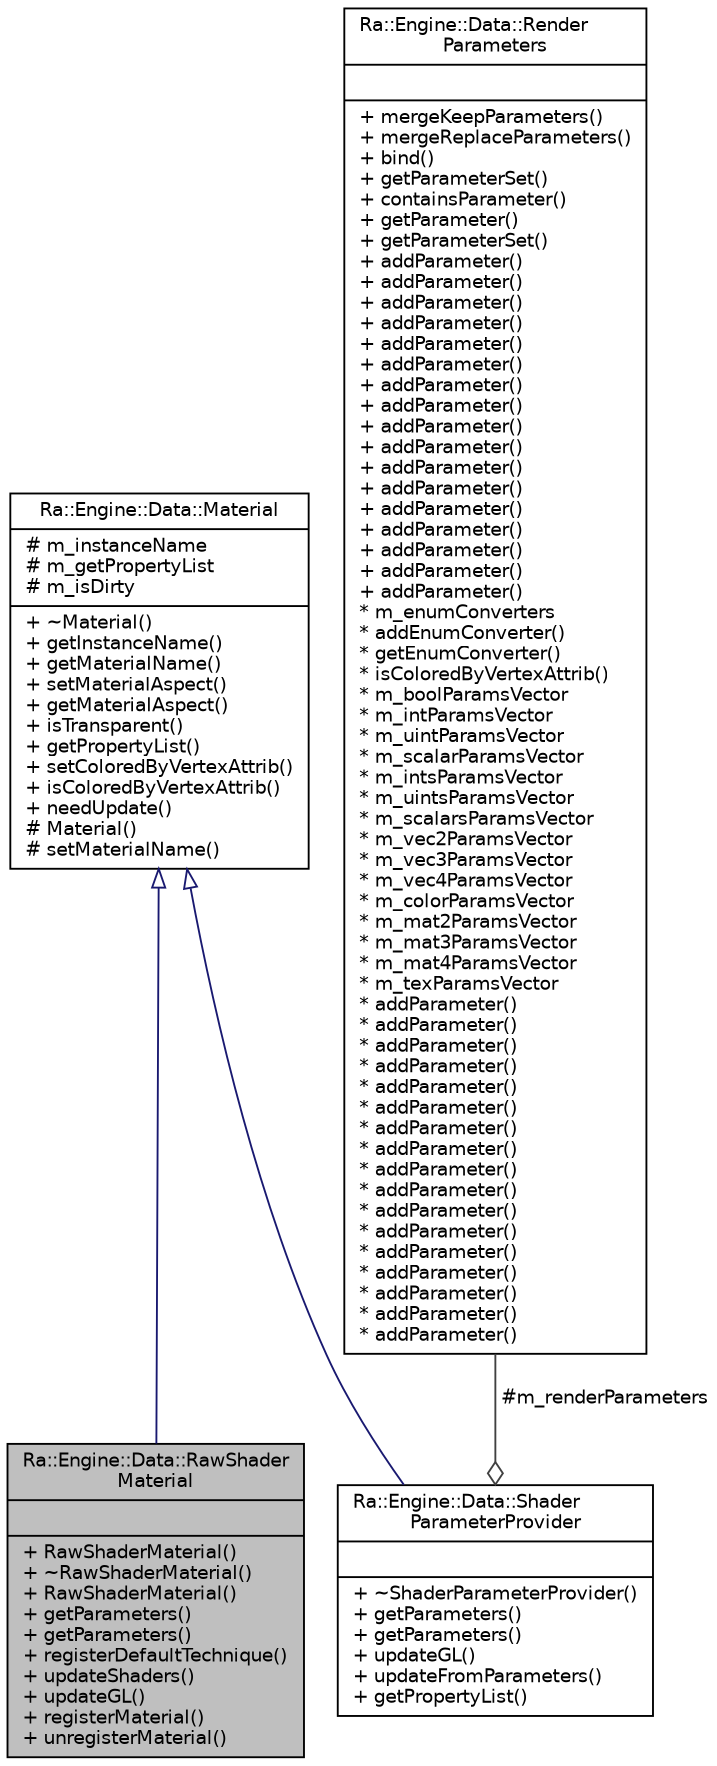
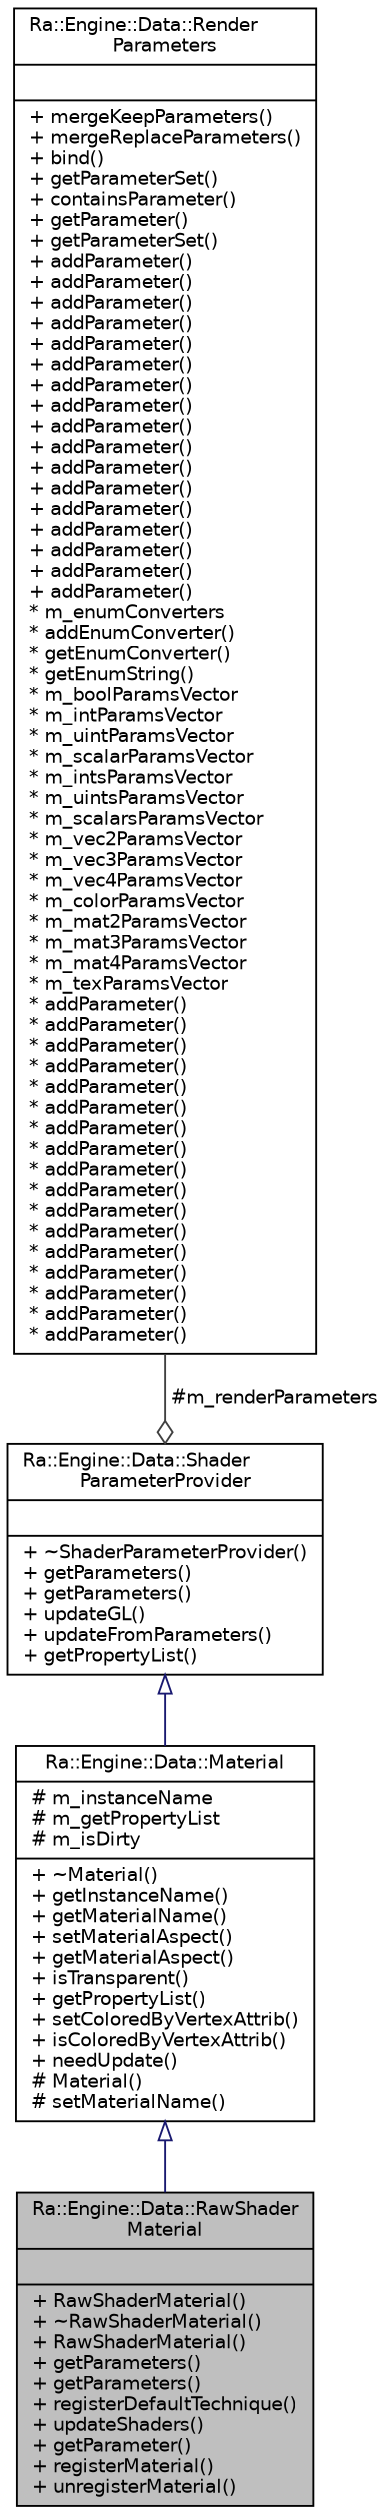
(484, 675) -> (112, 675)
(267, 1198) -> (165, 1720)
(84, 1697) -> (112, 2446)
